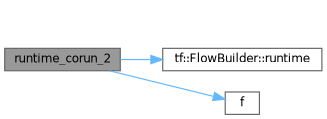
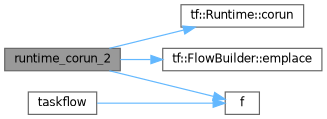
none -> (242, 16)
(242, 60) -> (242, 60)
none -> (62, 103)
